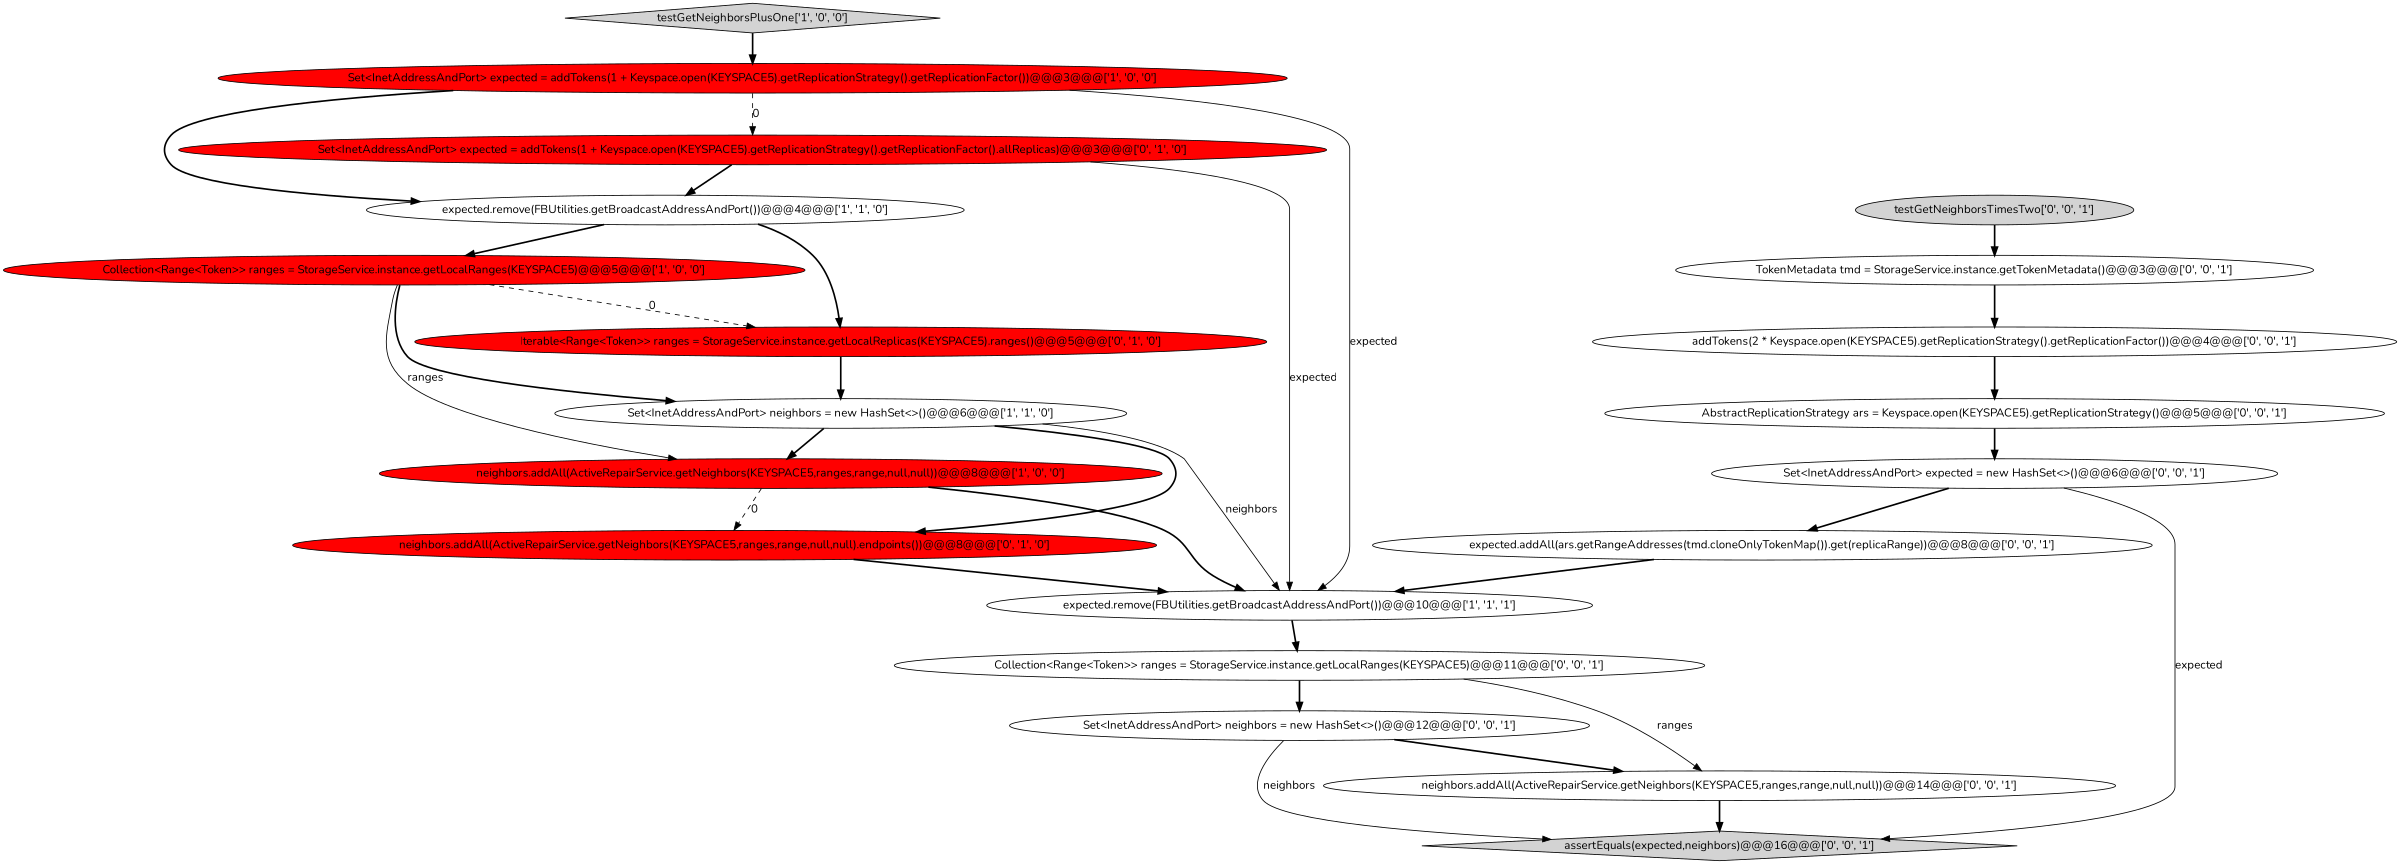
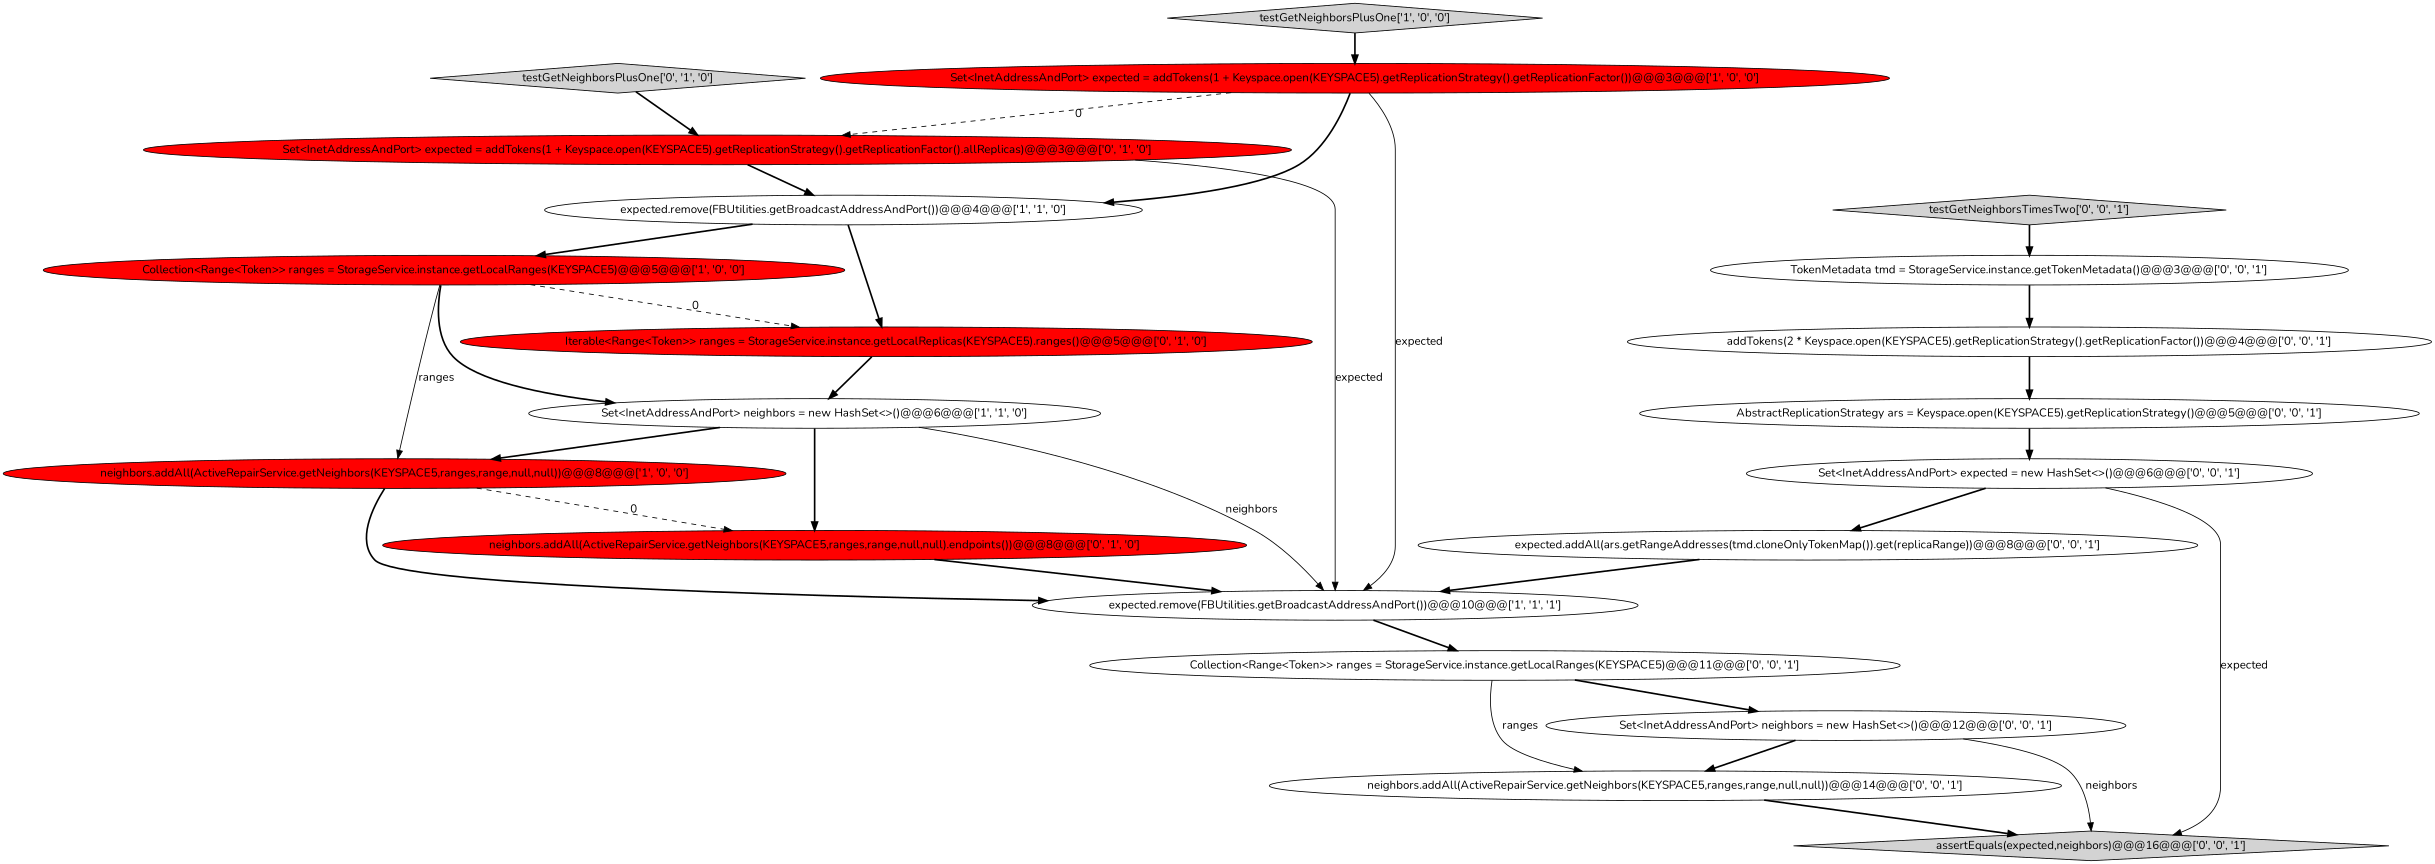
none -> (618, 78)
(1995, 210) -> (2029, 210)
